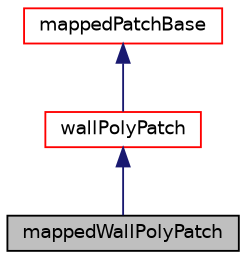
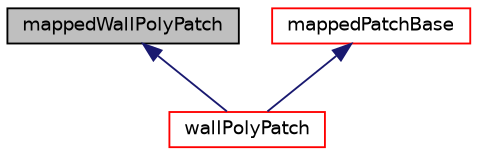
(123, 191) -> (192, 84)
